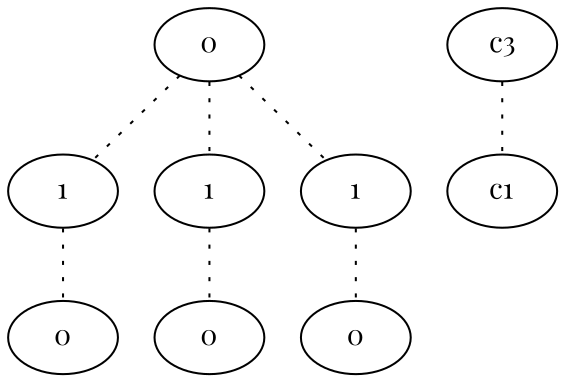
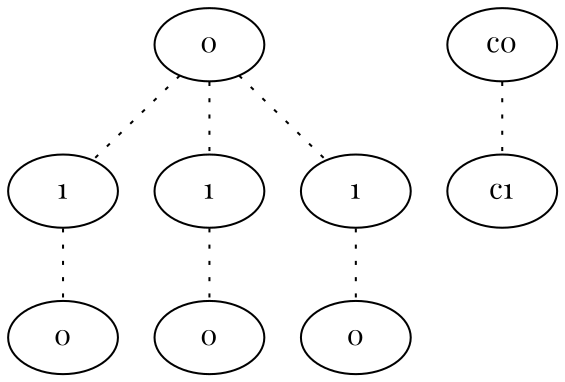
(502, 45) -> (502, 45)
